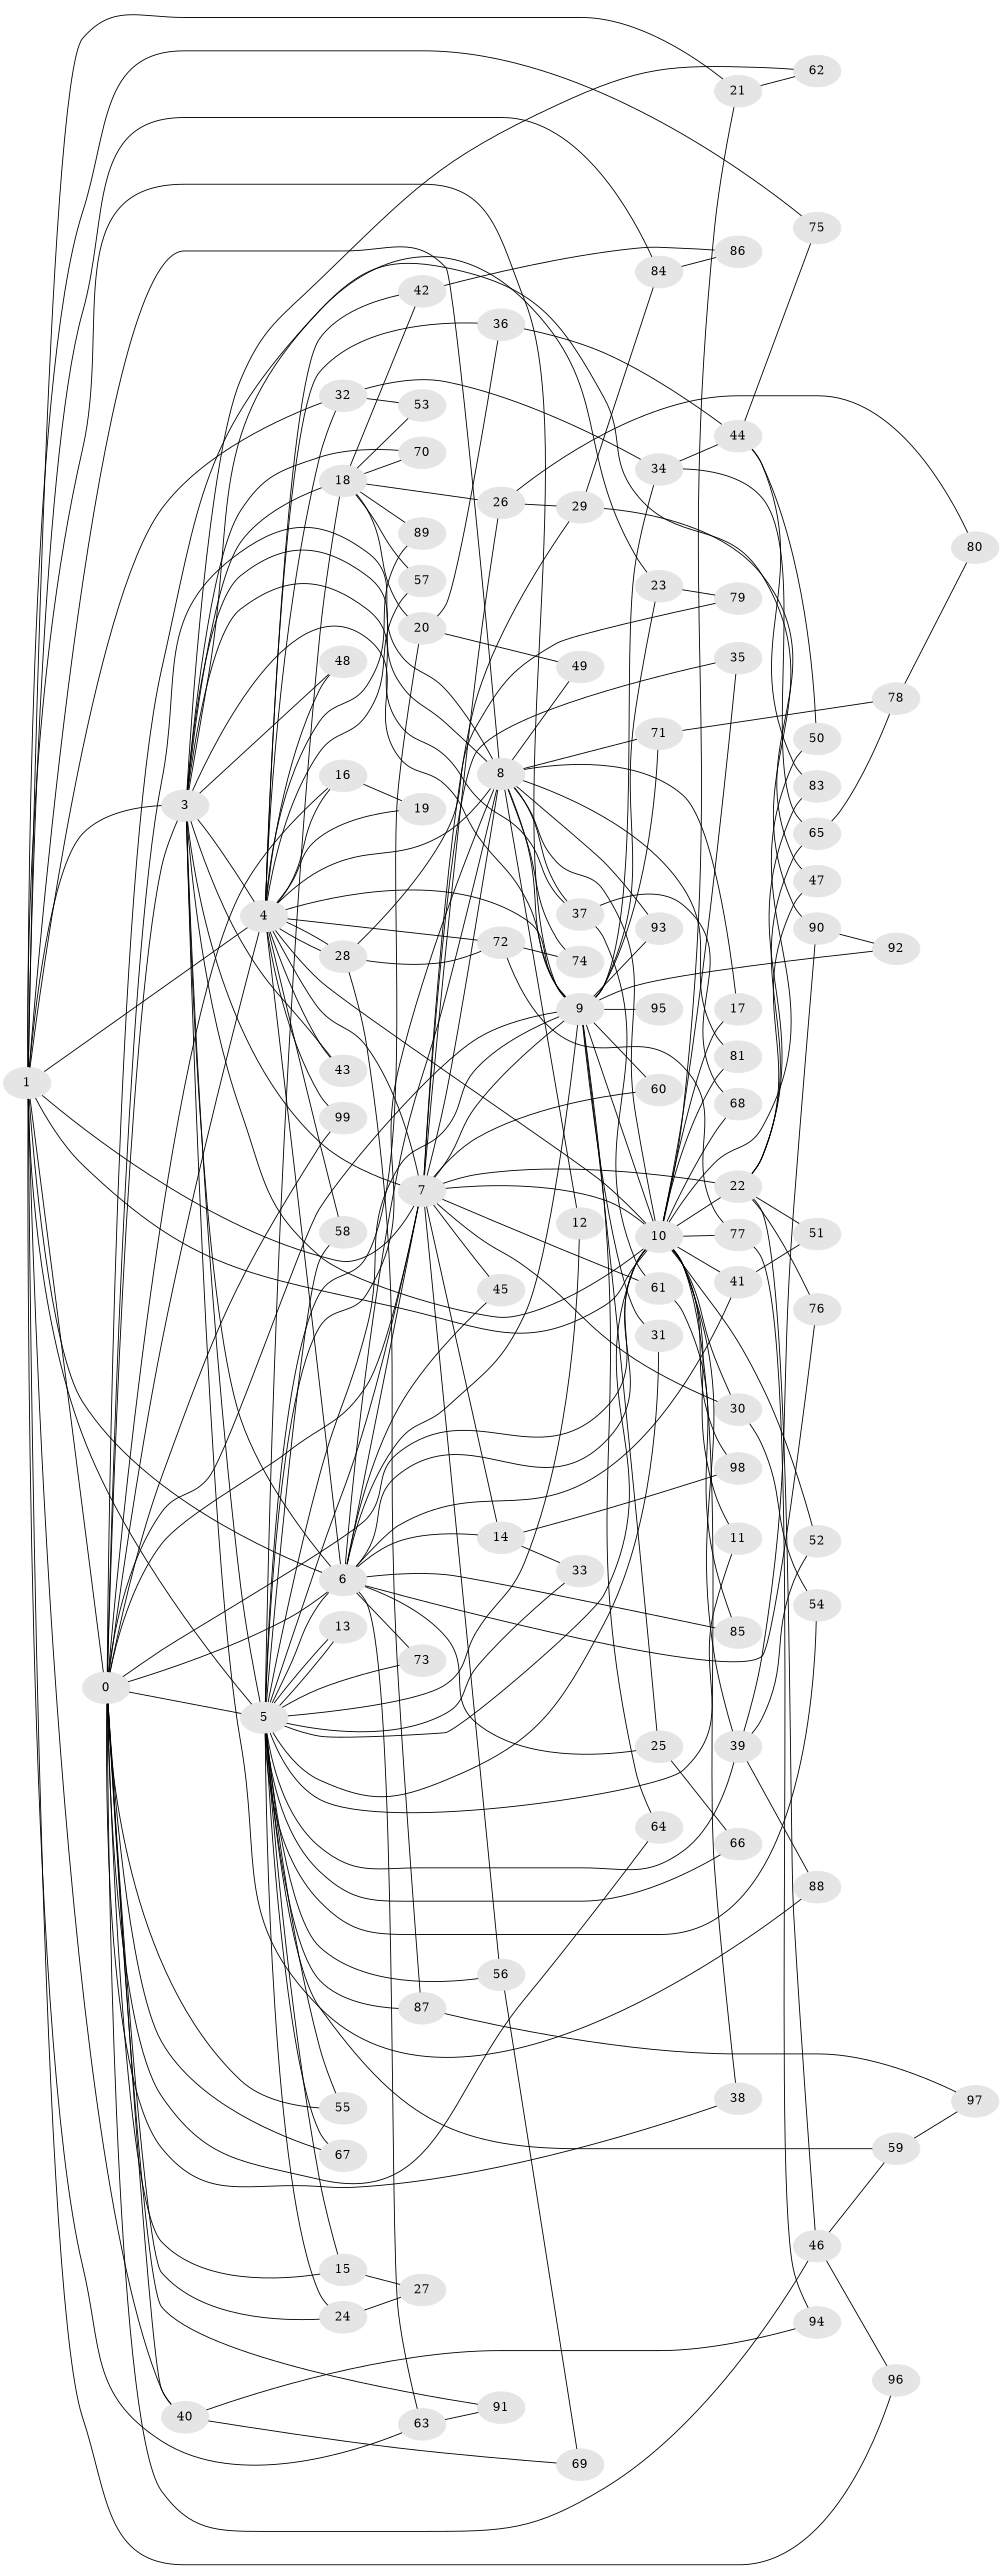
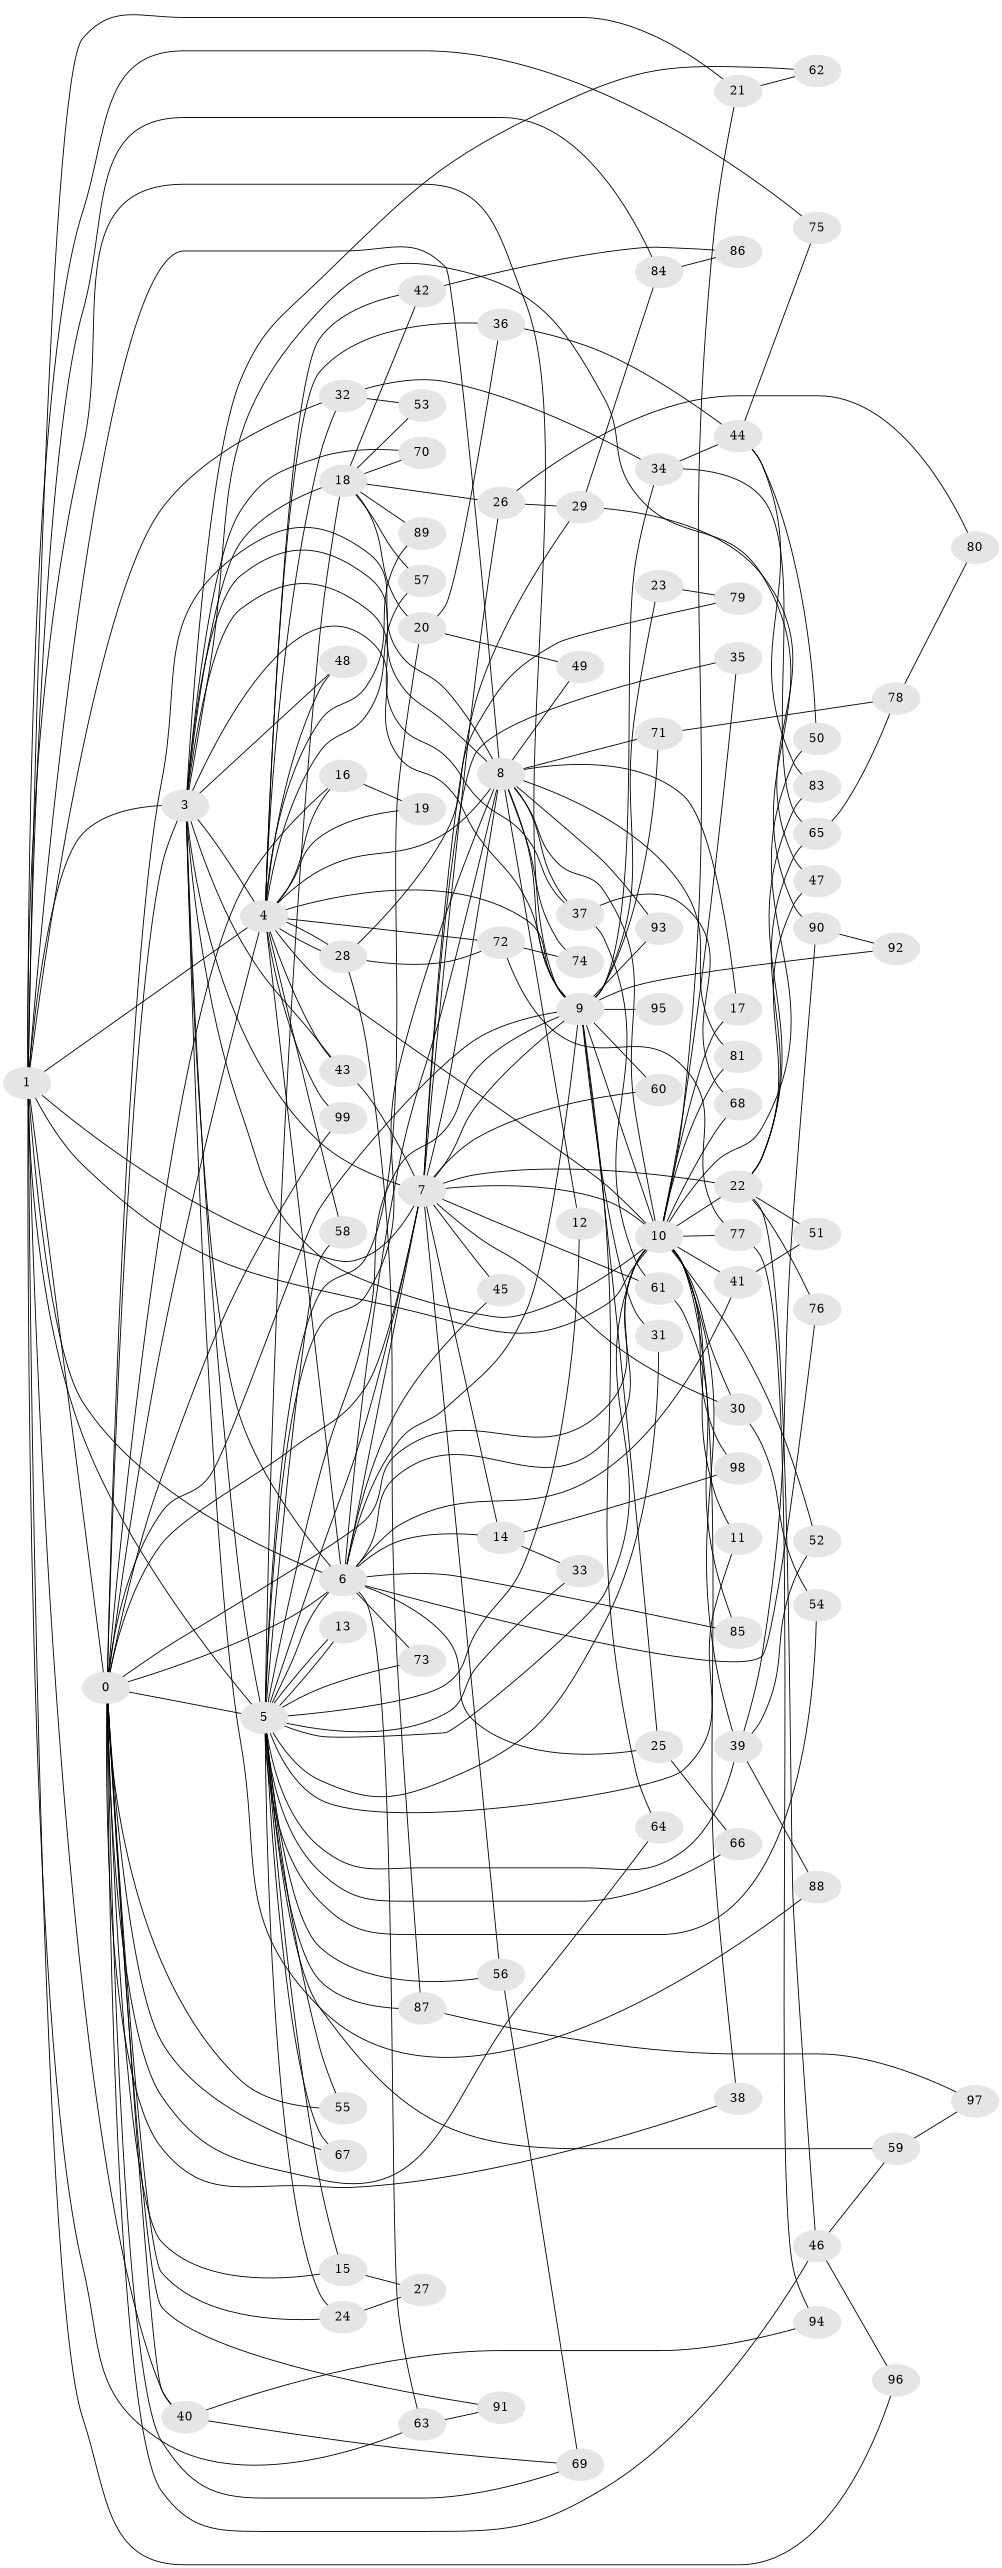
(156, 704) -> (131, 2256)
(358, 1037) -> (383, 1119)
